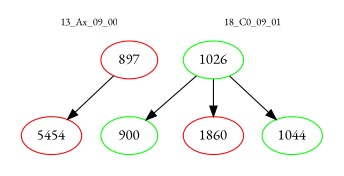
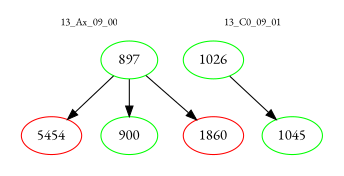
(253, 23) -> (253, 23)
(129, 60) -> (129, 60)
(182, 89) -> (129, 93)
(213, 93) -> (160, 88)
(292, 136) -> (292, 136)
